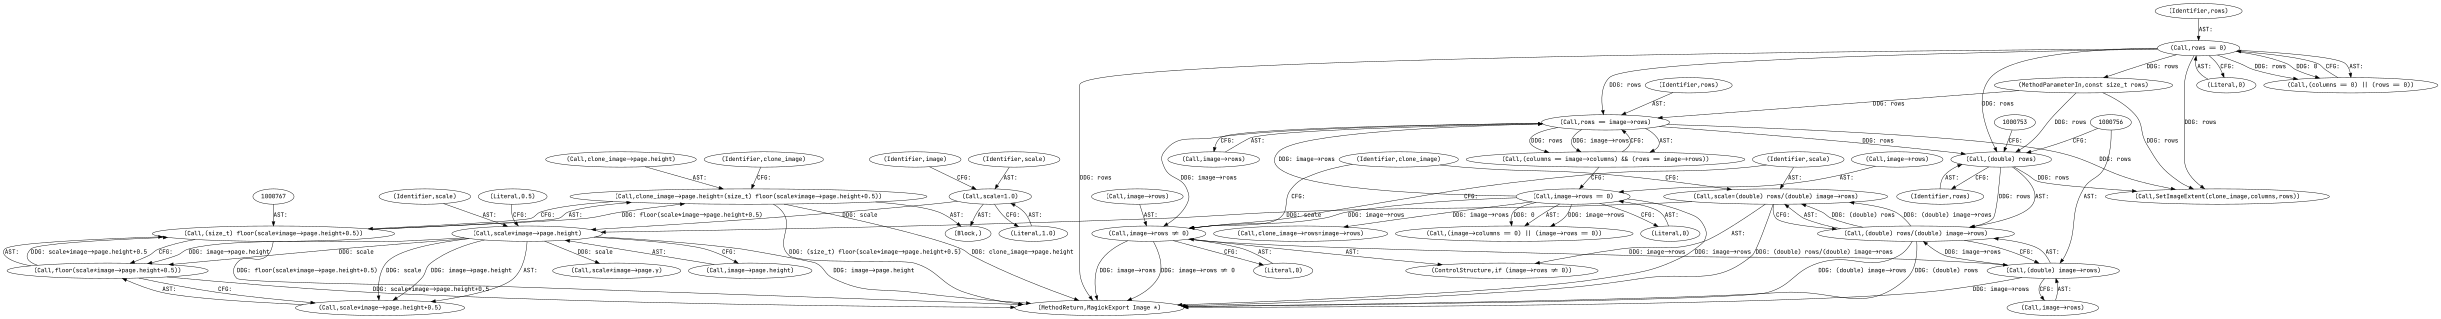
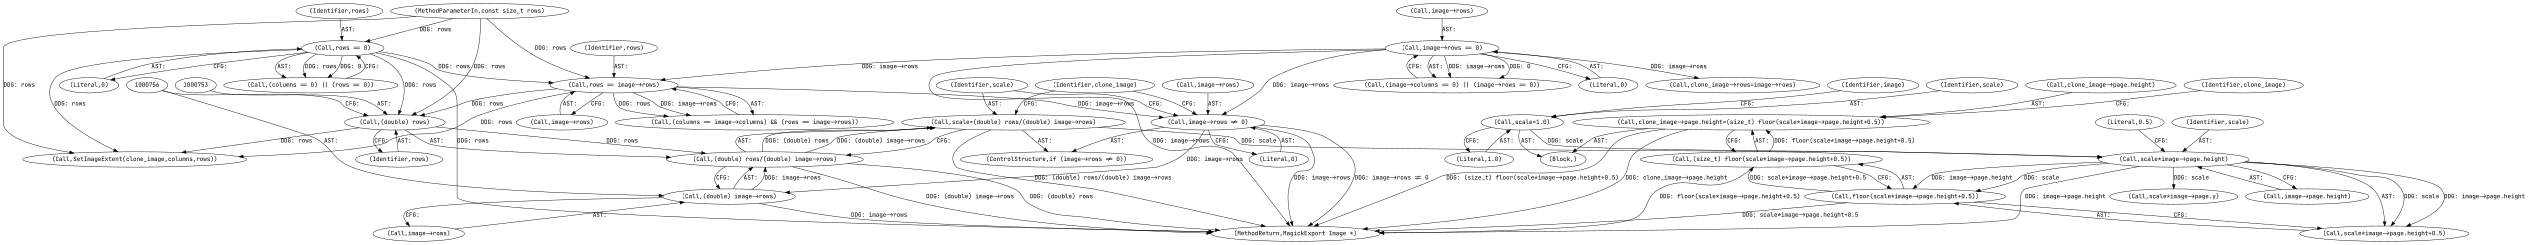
(2142, 65) -> (412, 30)
(2017, 141) -> (386, 104)
(1590, 177) -> (1407, 68)
(273, 197) -> none
